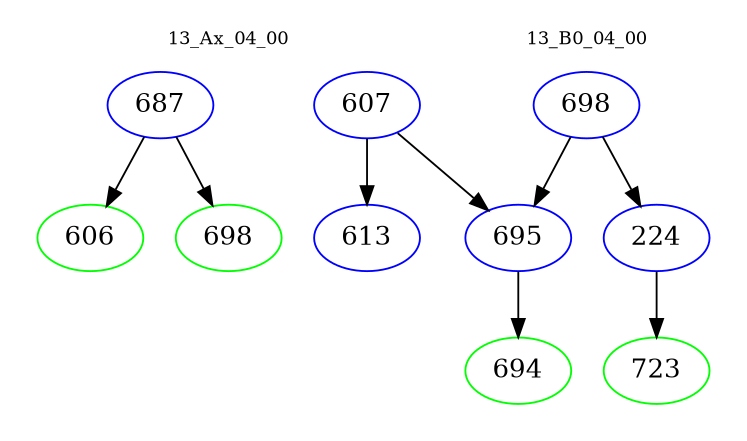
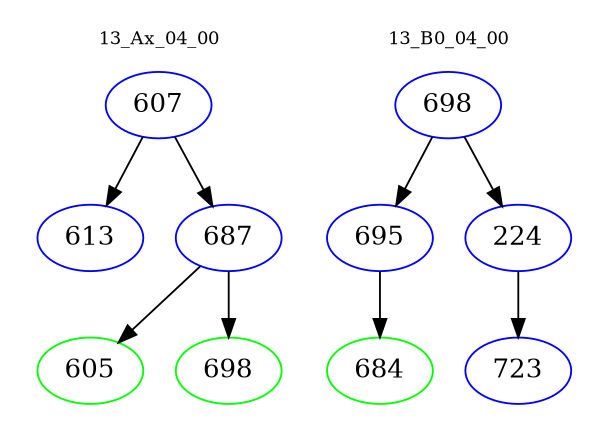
(422, 154) -> (189, 163)
(90, 238) -> (90, 371)
(518, 371) -> (380, 371)
(657, 371) -> (518, 371)
